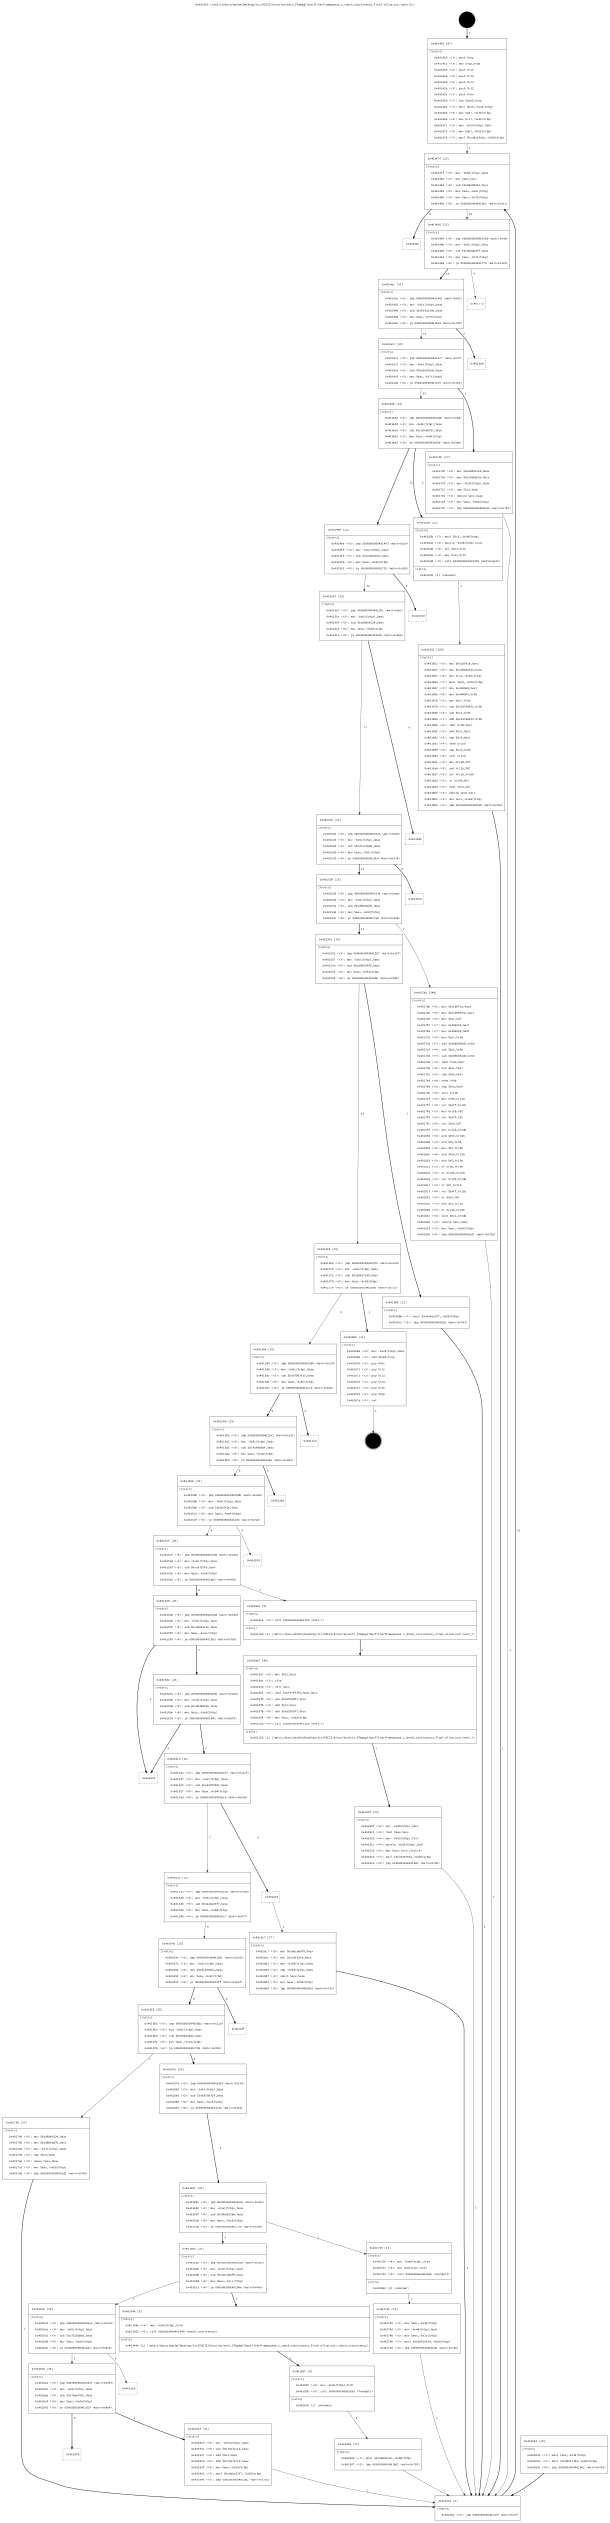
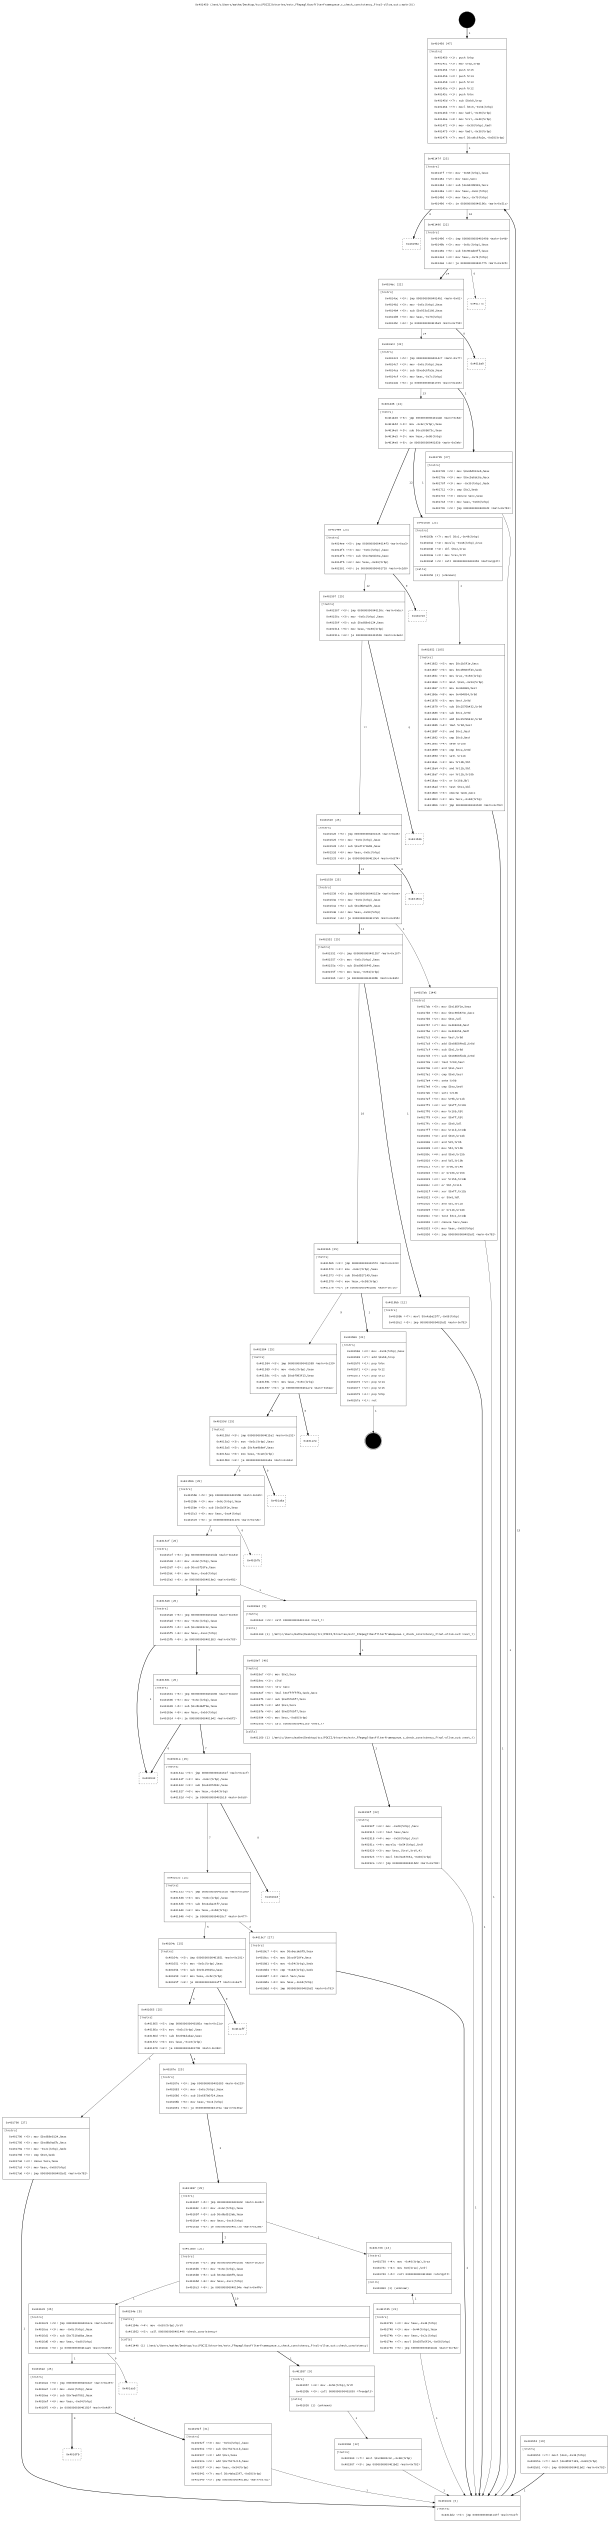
(277, 1916) -> (245, 1926)
(409, 2298) -> (413, 2300)
(236, 2299) -> (236, 2299)
